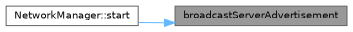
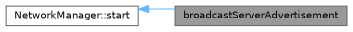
(151, 23) -> (162, 9)
